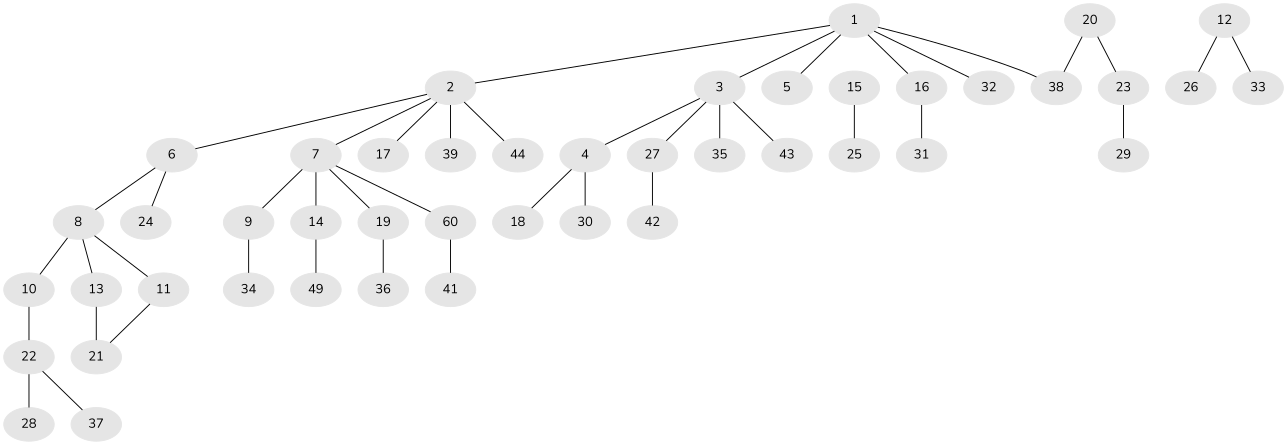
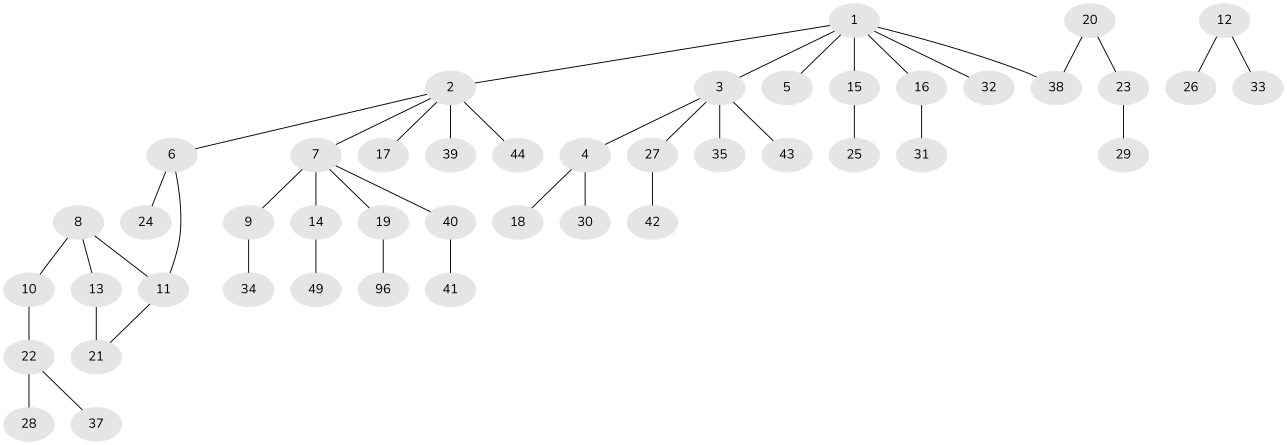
none -> (854, 54)
(125, 189) -> (181, 223)
(451, 222) -> (451, 222)
(383, 290) -> (383, 290)
